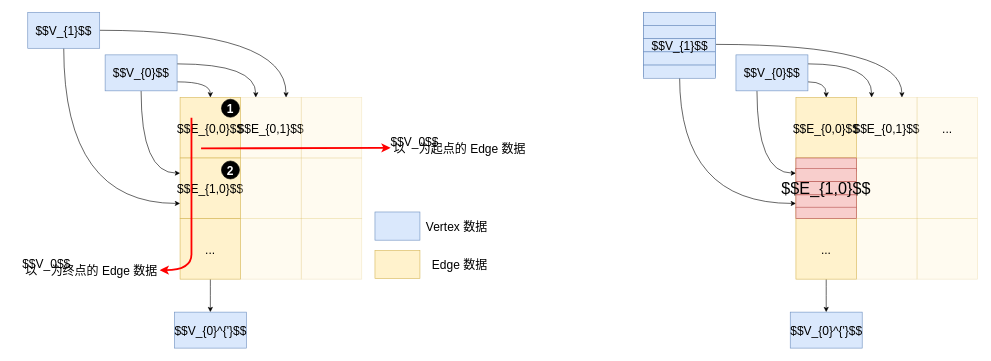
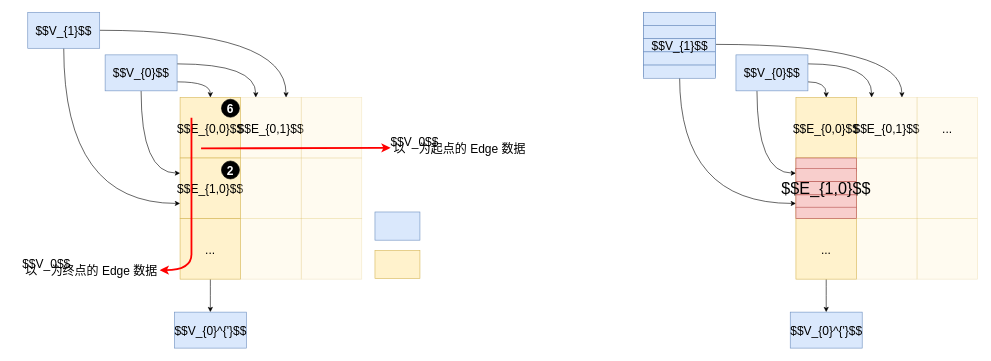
(230, 108) -> (230, 108)
(457, 226) -> none
(460, 265) -> none
